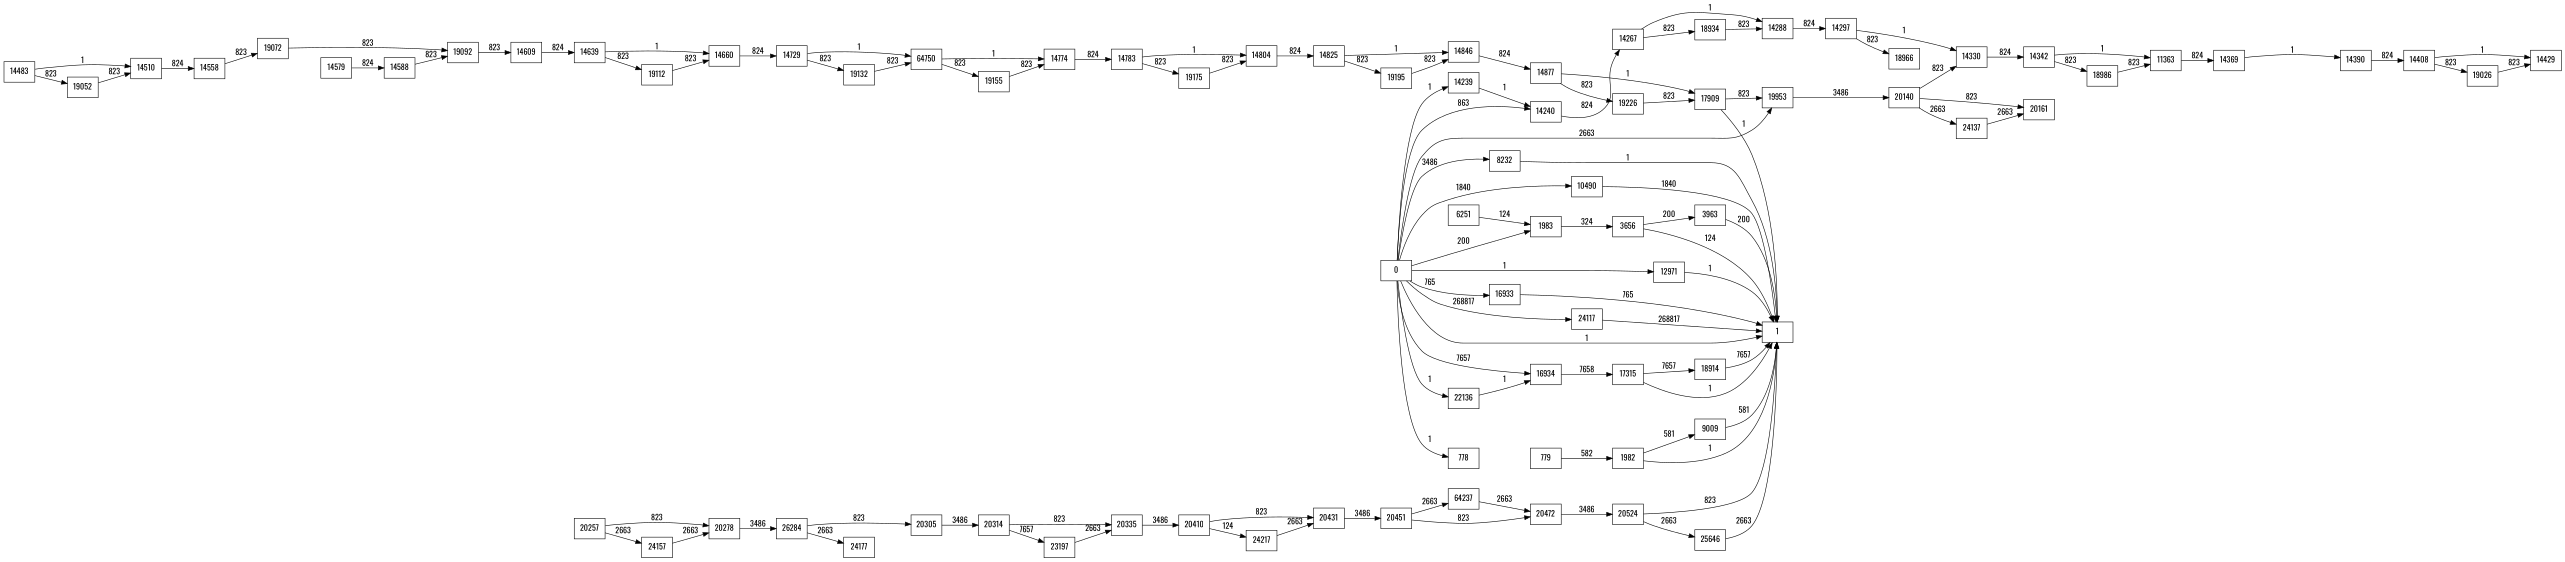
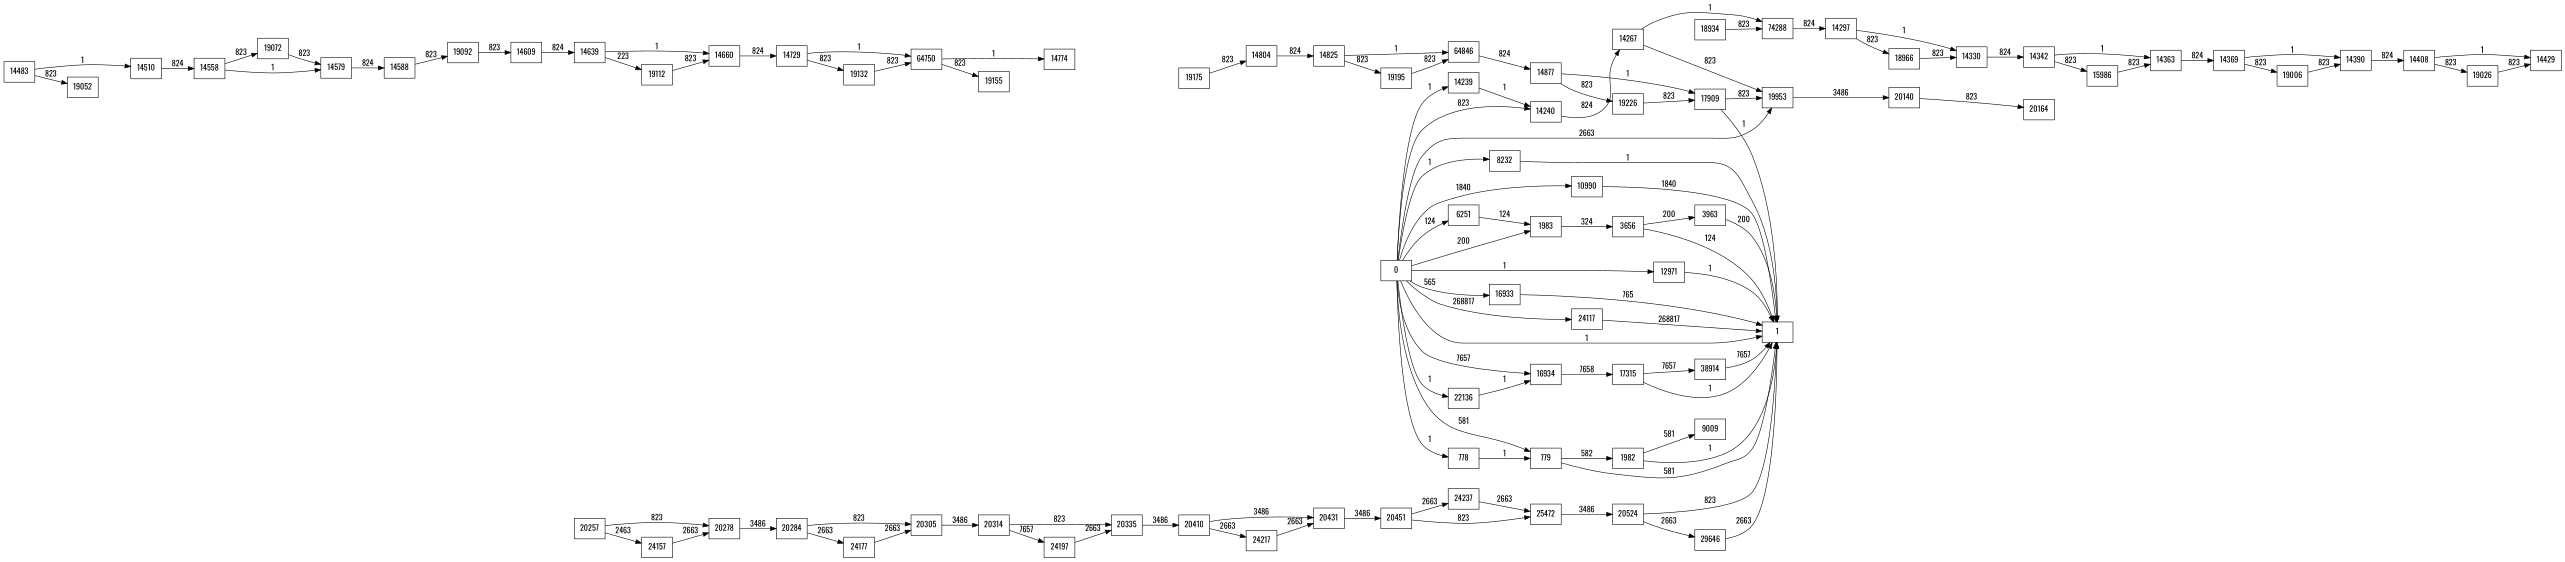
(1778, 29) -> (1778, 29)
(1666, 35) -> (1700, 67)
(365, 47) -> (302, 59)
(1464, 52) -> (1464, 52)
(623, 57) -> (623, 57)
(1127, 59) -> none
(2166, 61) -> (2166, 61)
(1024, 71) -> none
none -> (270, 73)
(2102, 76) -> (2102, 76)
none -> (2292, 76)
(112, 79) -> none
(1935, 79) -> (1935, 58)
(1464, 104) -> (1464, 104)
(2039, 110) -> (2039, 110)
(1972, 128) -> none
(1430, 163) -> (1430, 163)
(1587, 187) -> (1587, 187)
none -> (1420, 238)
(1430, 283) -> (1430, 283)
(1710, 369) -> (1710, 369)
none -> (1422, 397)
(1764, 397) -> (1710, 469)
none -> (1502, 458)
(1464, 499) -> (1464, 499)
(1262, 512) -> (1262, 512)
(1546, 514) -> (1546, 514)
(1228, 527) -> (1228, 527)
(792, 529) -> (792, 529)
(623, 531) -> (623, 531)
none -> (890, 537)
(1710, 540) -> (1710, 540)
(1059, 547) -> (1059, 547)
